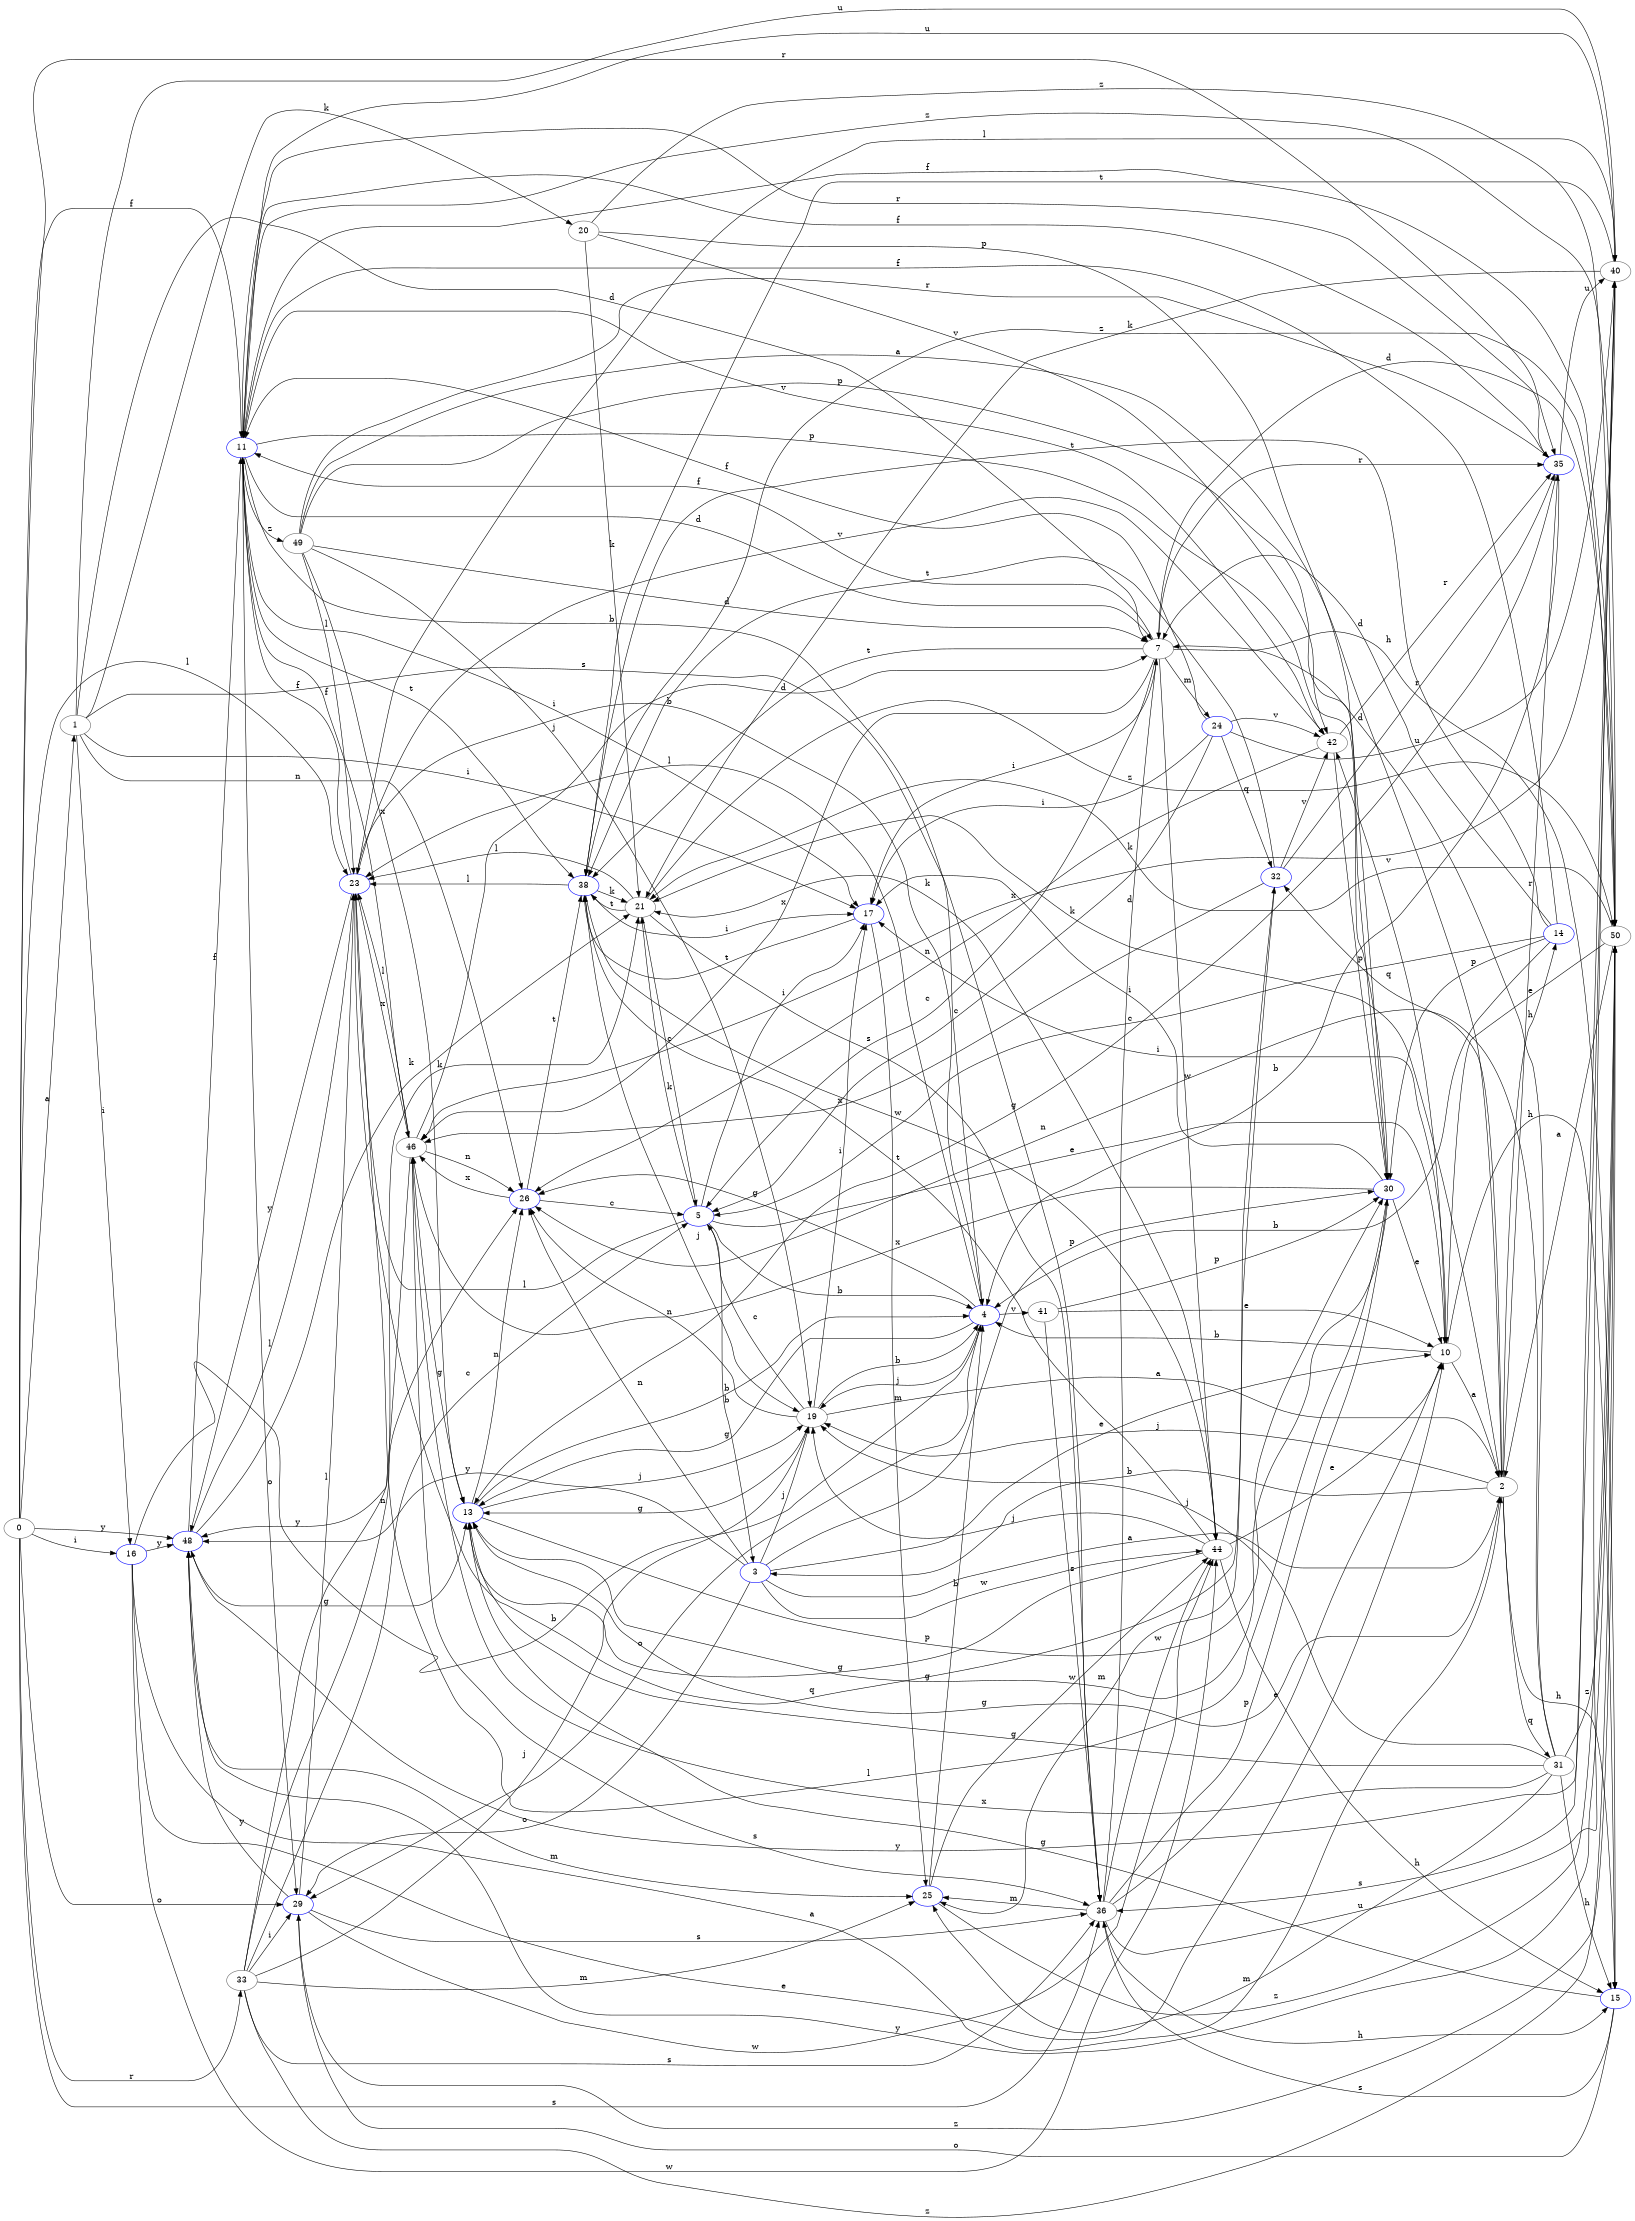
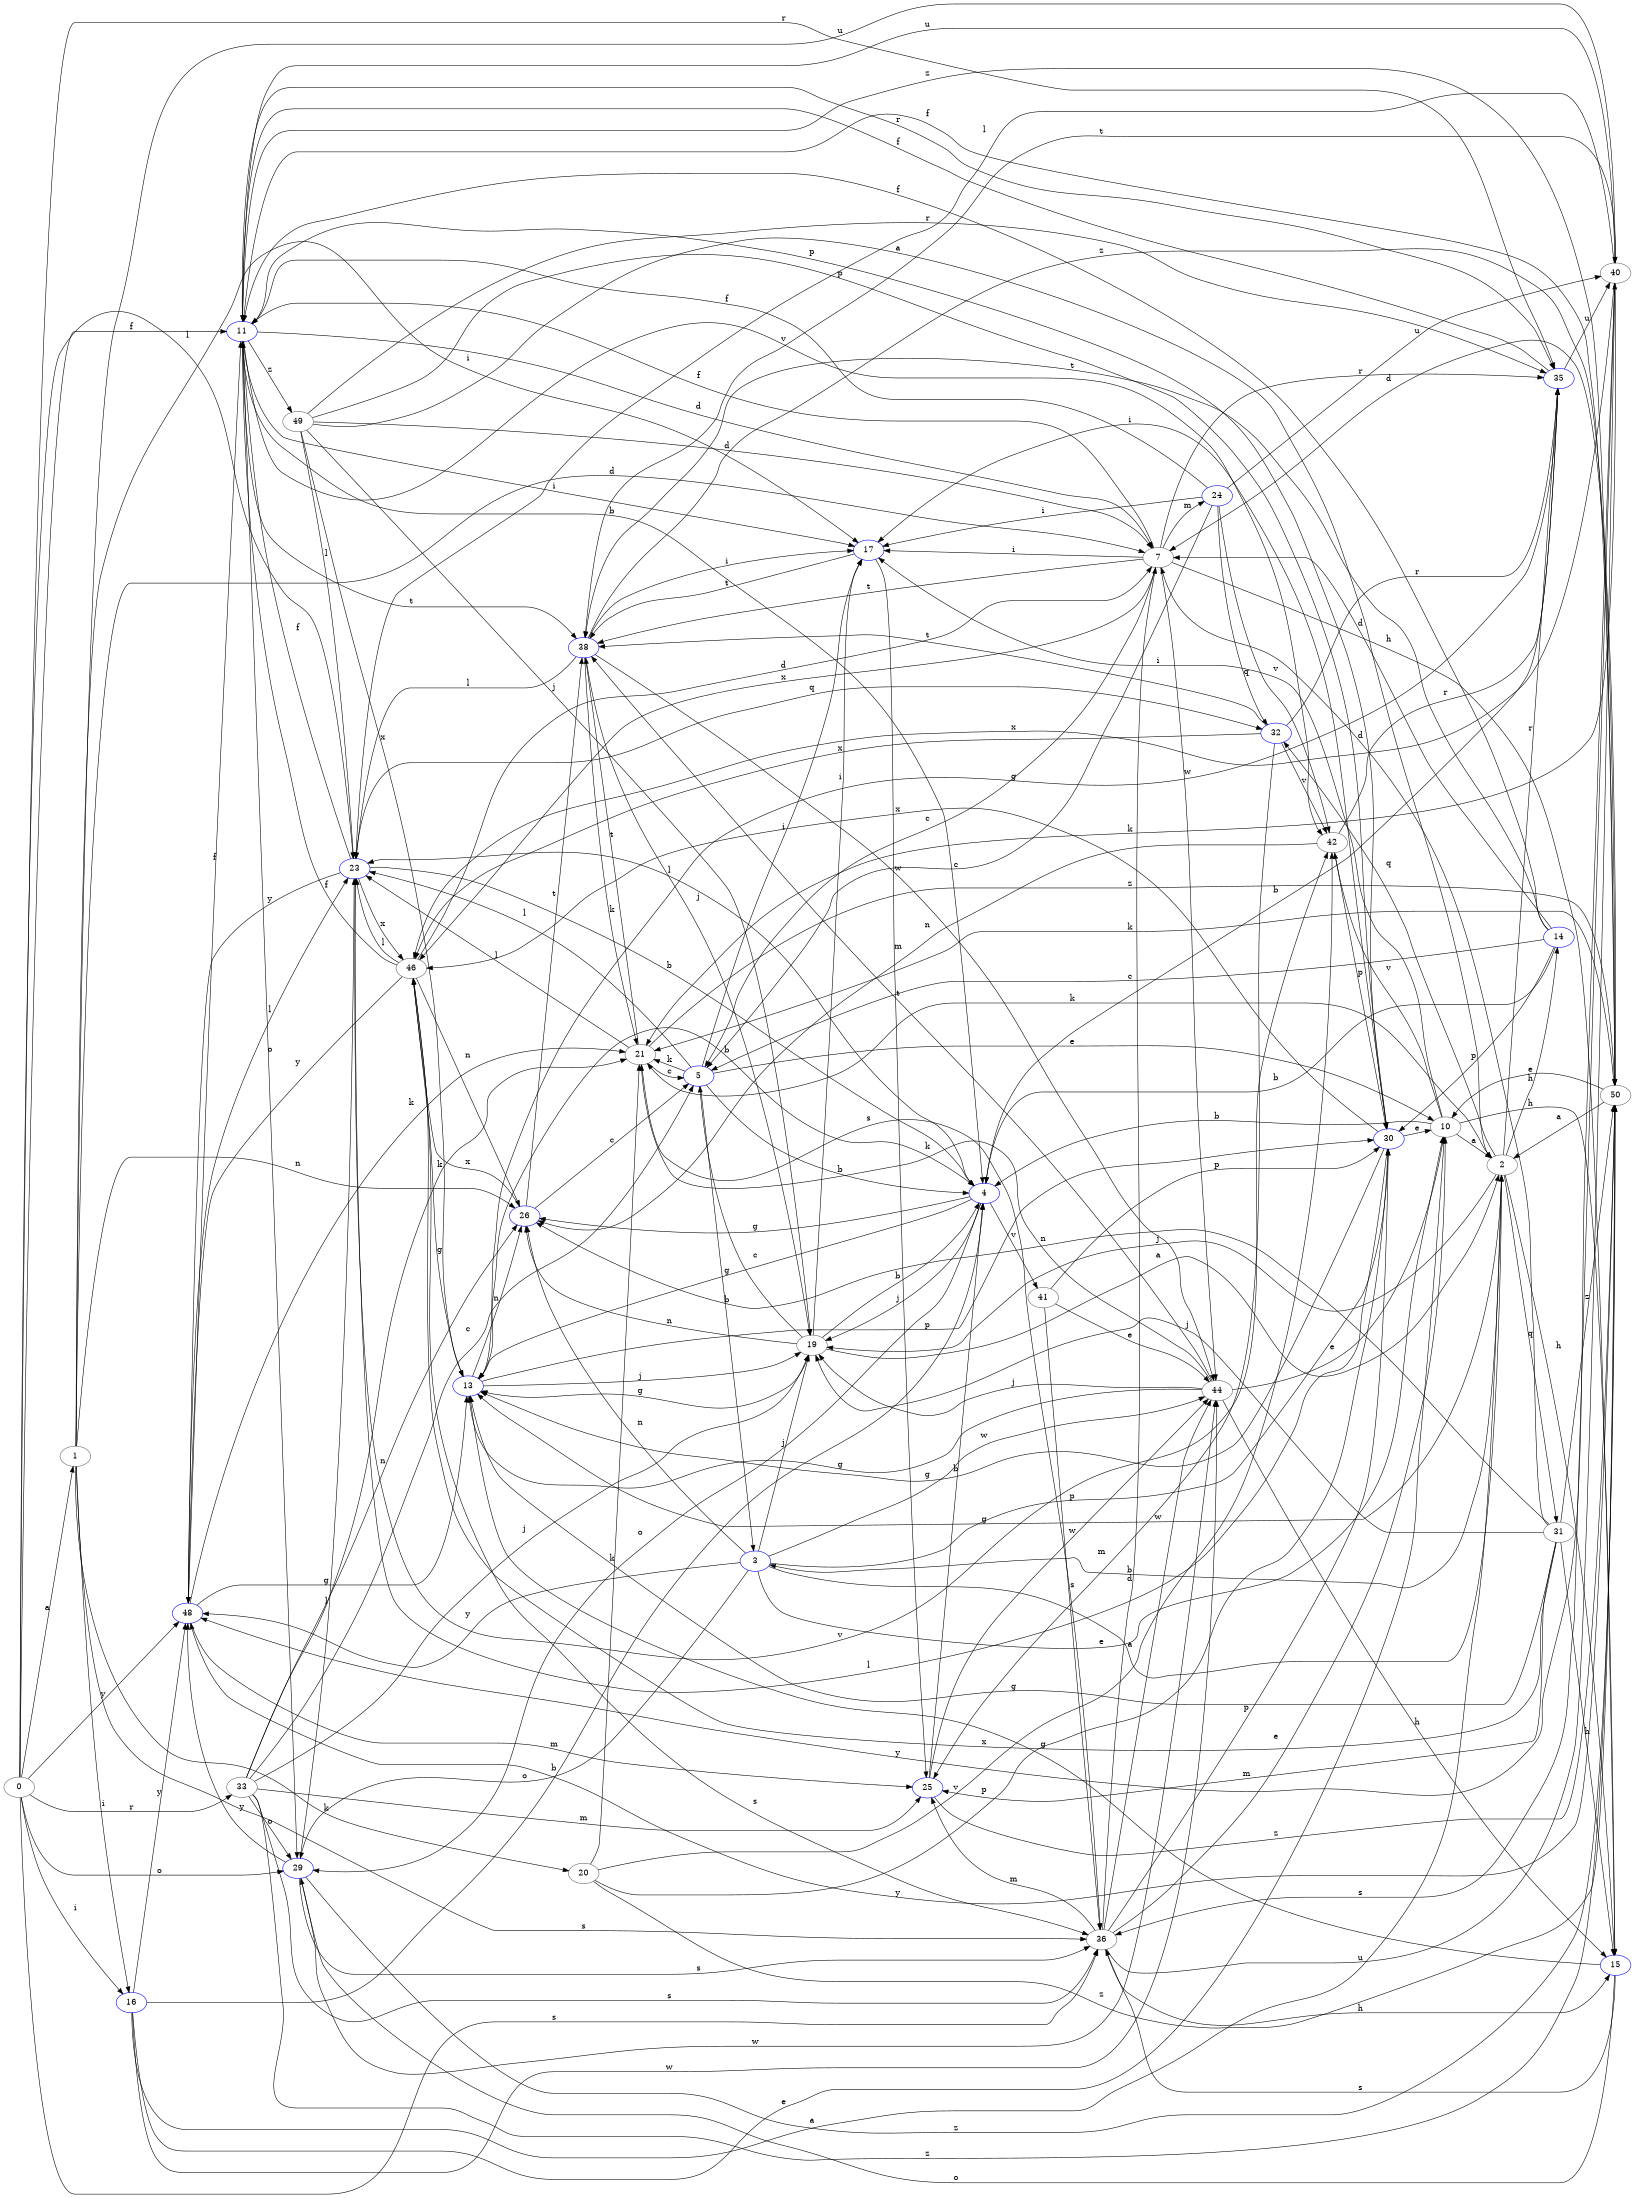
(1246, 1310) -> (1131, 1341)
(270, 1935) -> (270, 1822)
